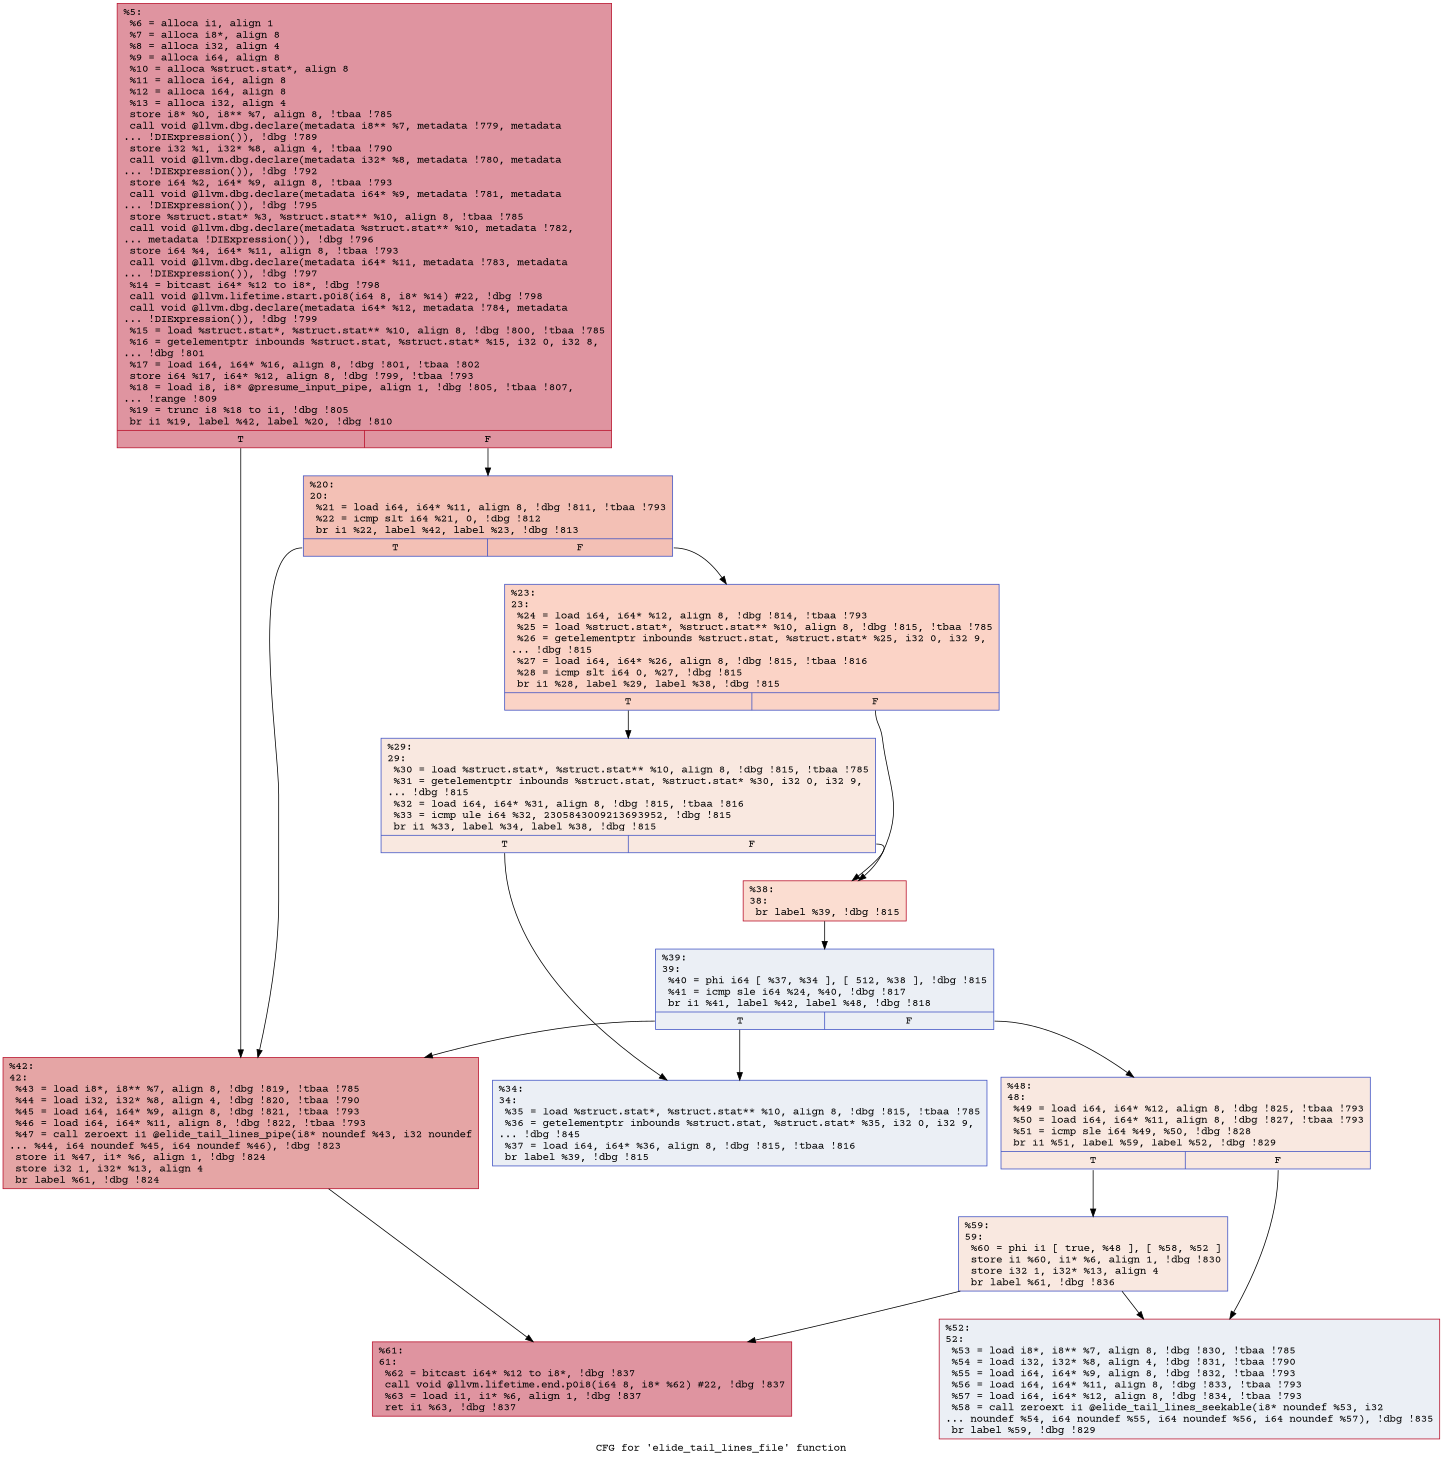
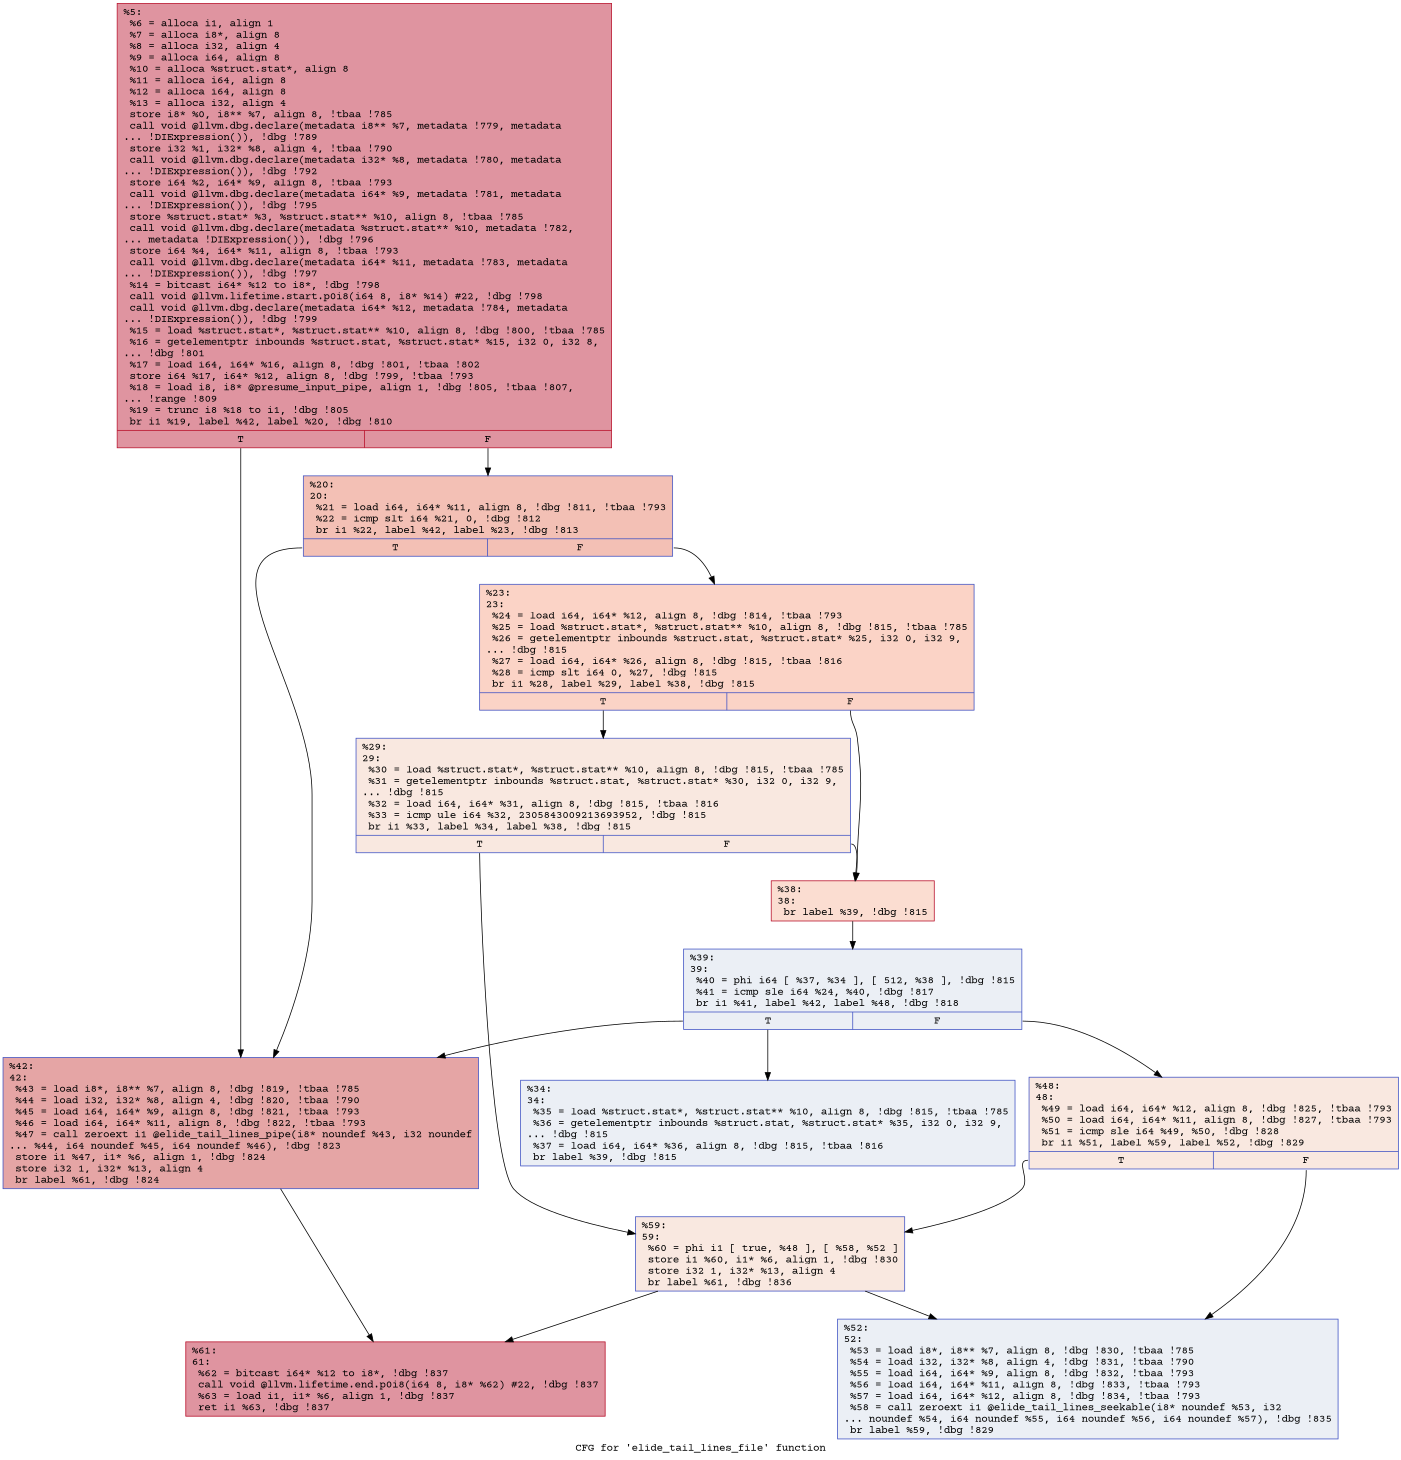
(556, 982) -> (493, 1084)
(241, 1123) -> (241, 1123)
(540, 1134) -> (568, 1134)
(1189, 1379) -> (1088, 1379)
